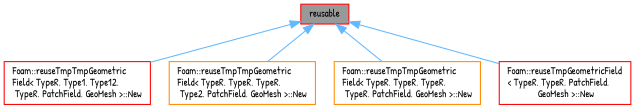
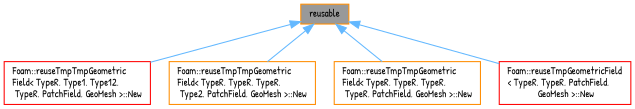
(325, 14) -> (325, 14)
